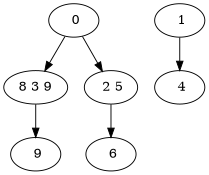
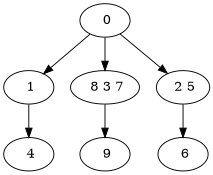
none -> (70, 51)
(36, 87) -> (105, 87)
